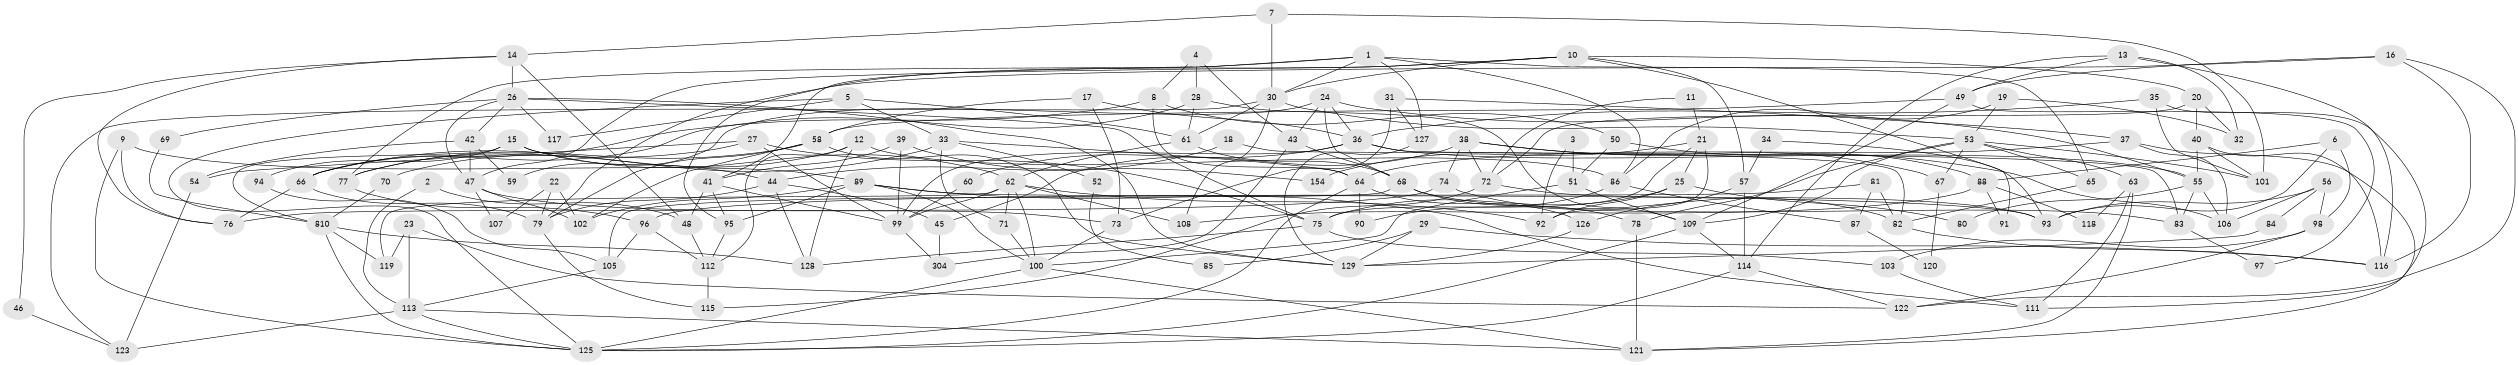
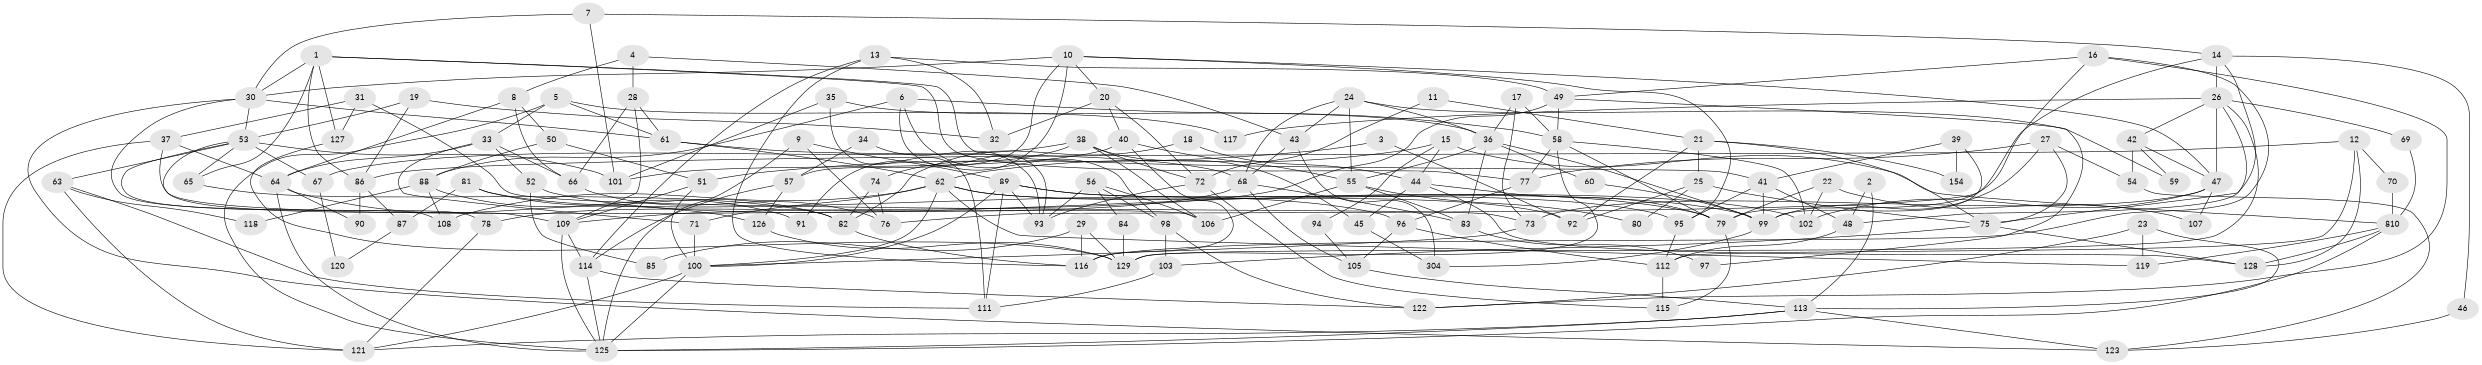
none -> (1106, 109)
(420, 203) -> (1126, 203)
